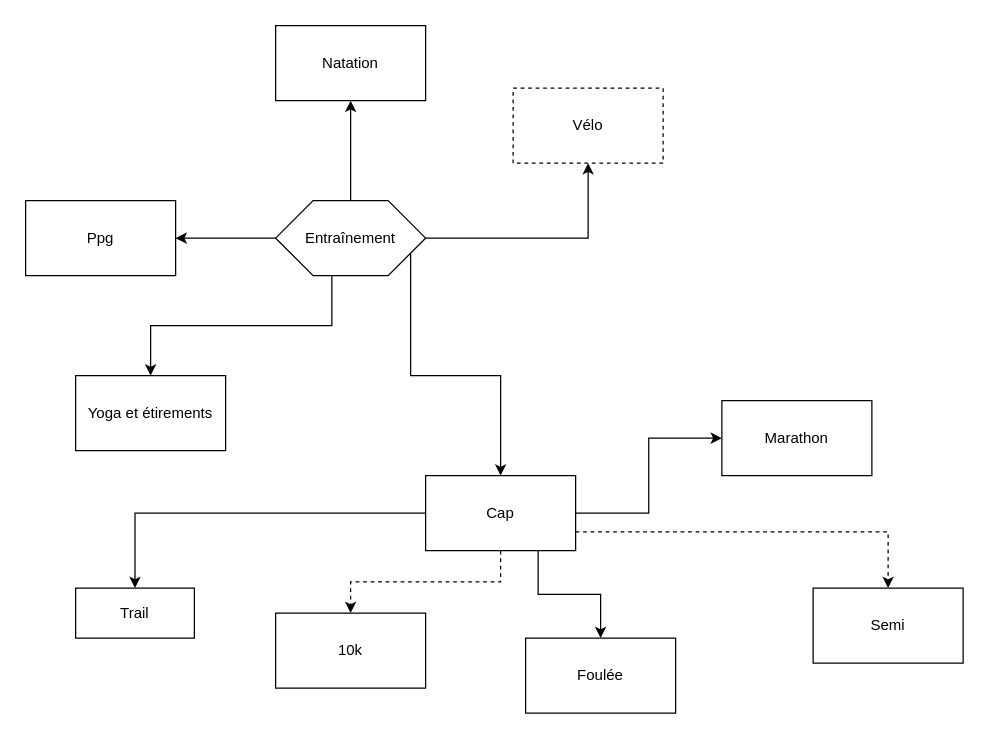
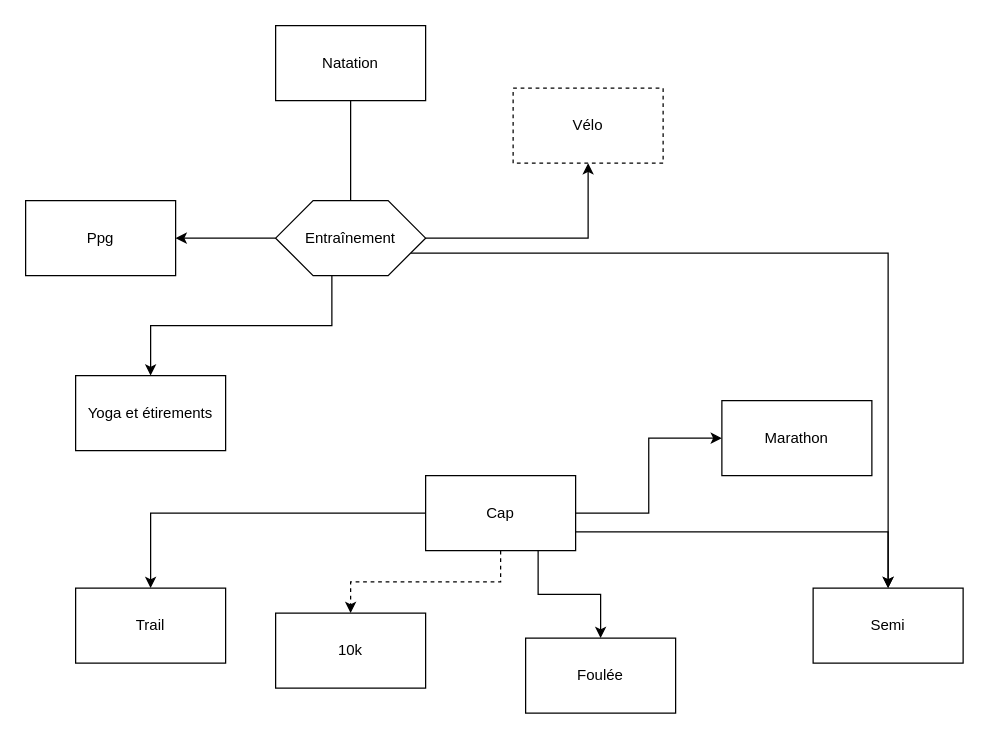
(351, 111) -> (351, 107)
(441, 376) -> (787, 253)
(732, 532) -> (732, 532)
(135, 613) -> (151, 626)
